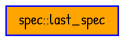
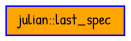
(62, 21) -> (65, 21)
